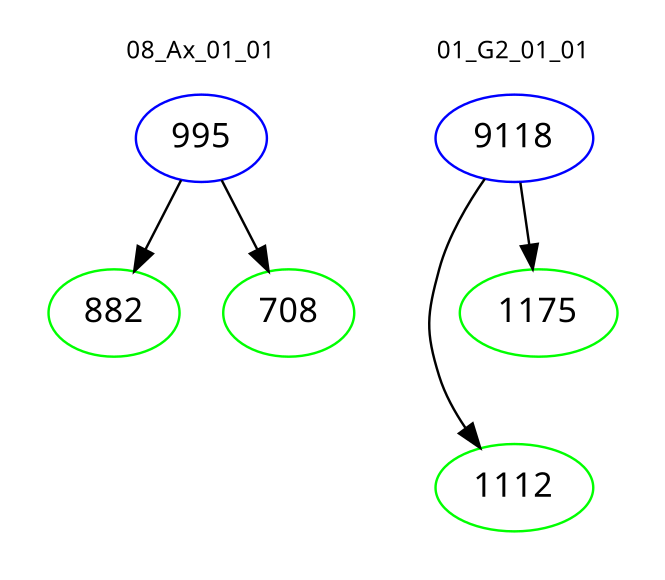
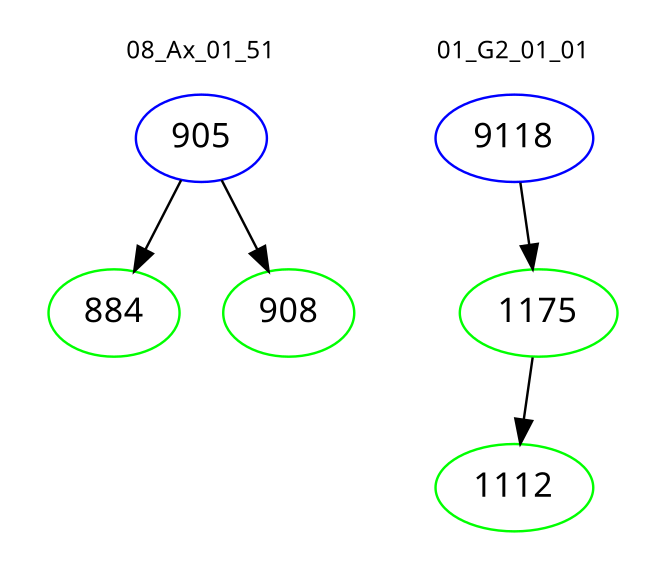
(201, 52) -> (201, 52)
(201, 138) -> (201, 138)
(432, 301) -> (528, 388)
(114, 313) -> (114, 313)
(289, 313) -> (289, 313)
